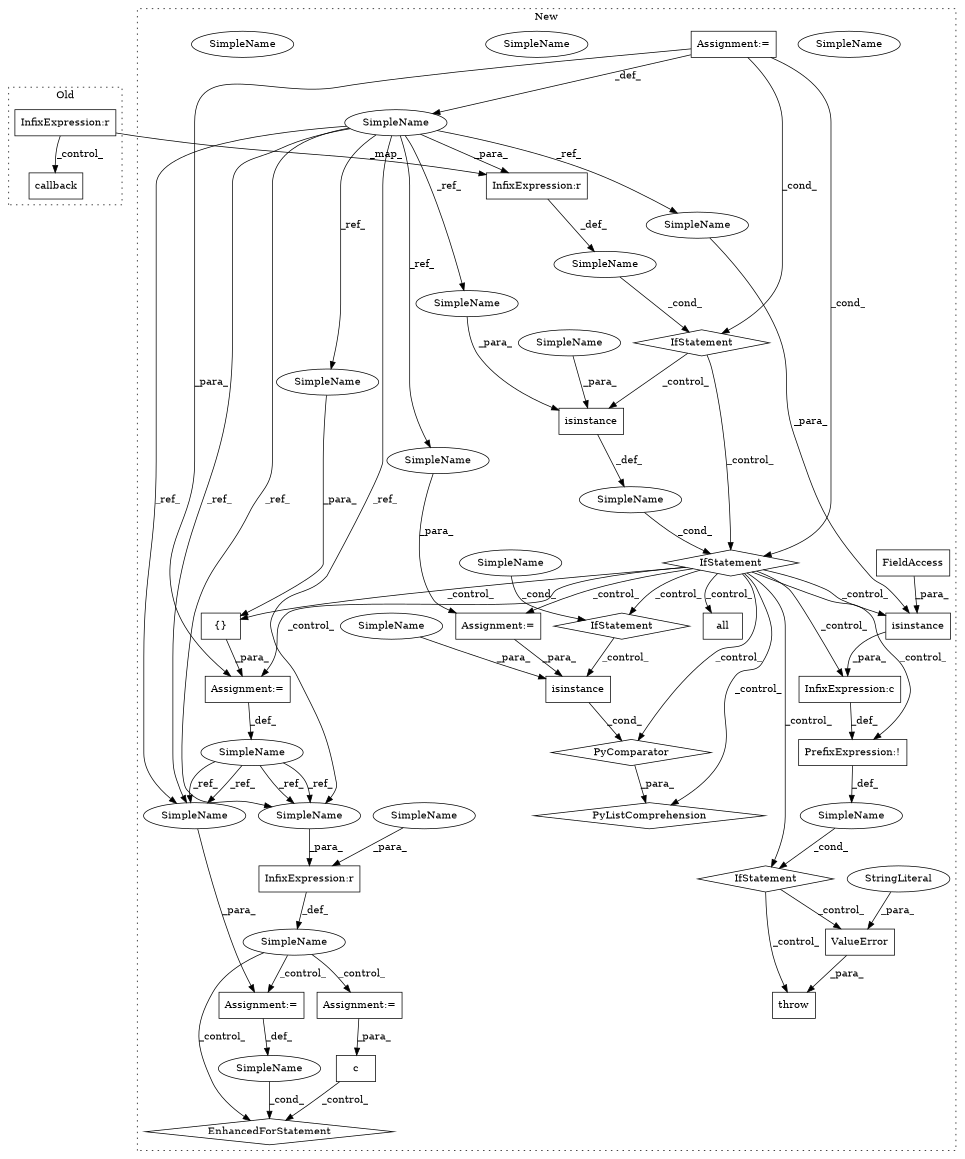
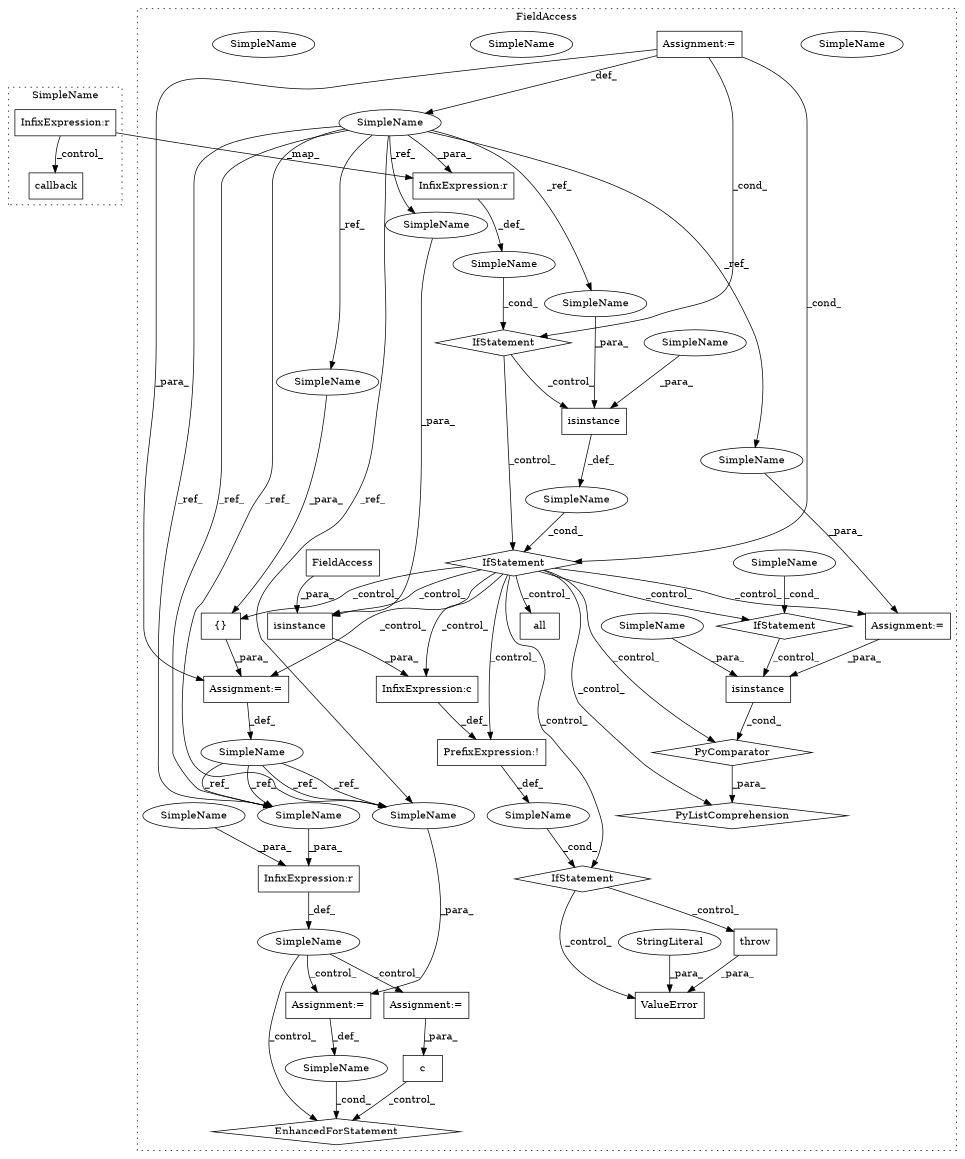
(547, 17) -> (547, 17)
(65, 96) -> (65, 96)
(830, 971) -> (716, 972)
